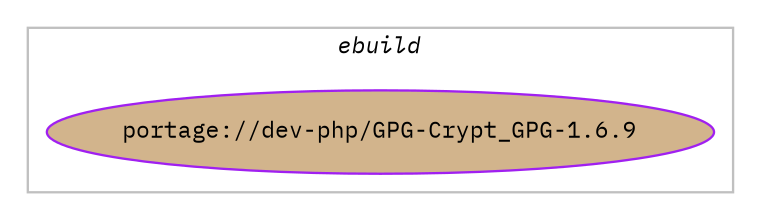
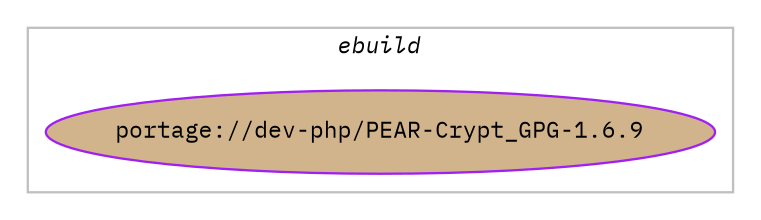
(380, 132) -> (380, 132)
